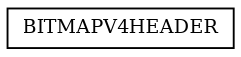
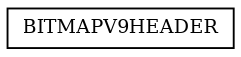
(121, 28) -> (121, 28)
